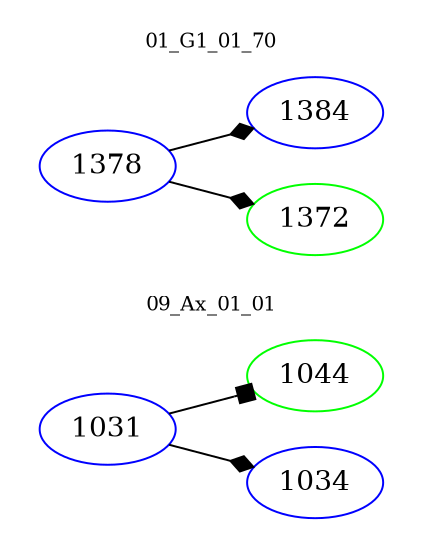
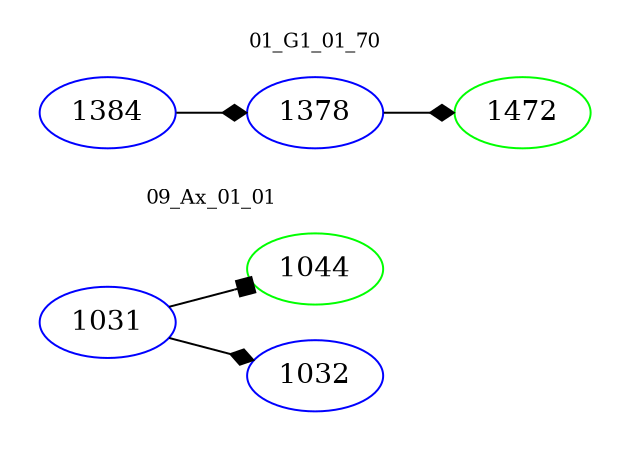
(200, 143) -> (199, 113)
(315, 220) -> (523, 113)
(315, 483) -> (315, 376)
